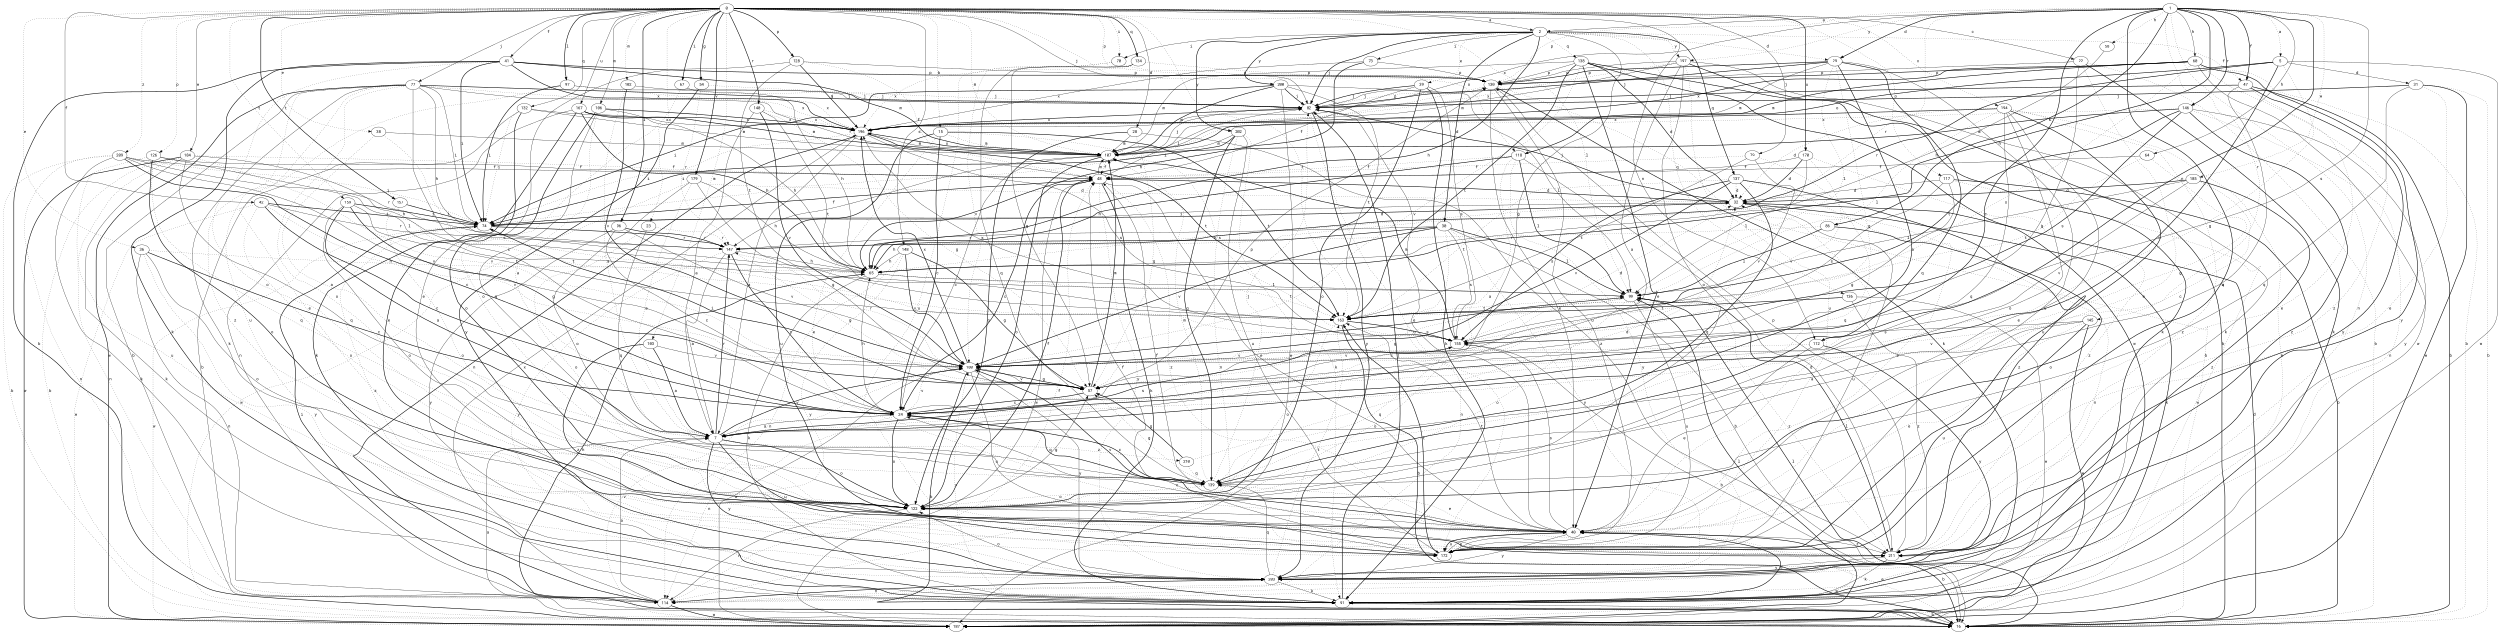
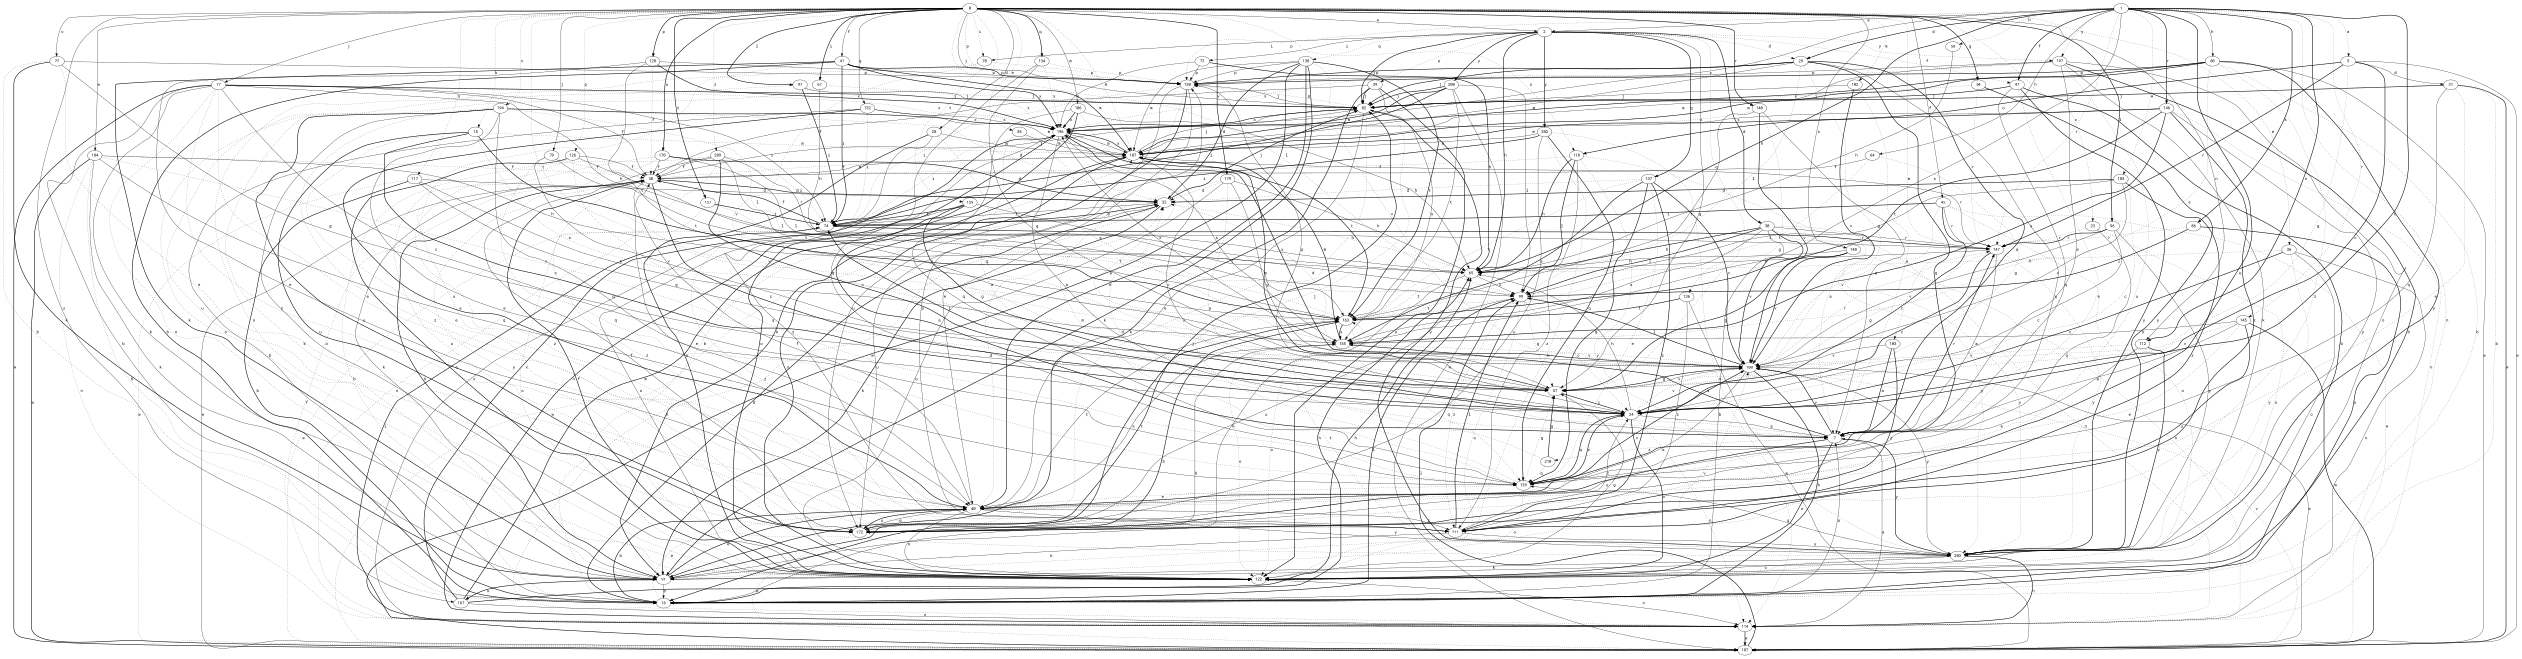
(1525, 123) -> (1642, 125)
(1243, 514) -> (992, 571)
(602, 530) -> (561, 582)
